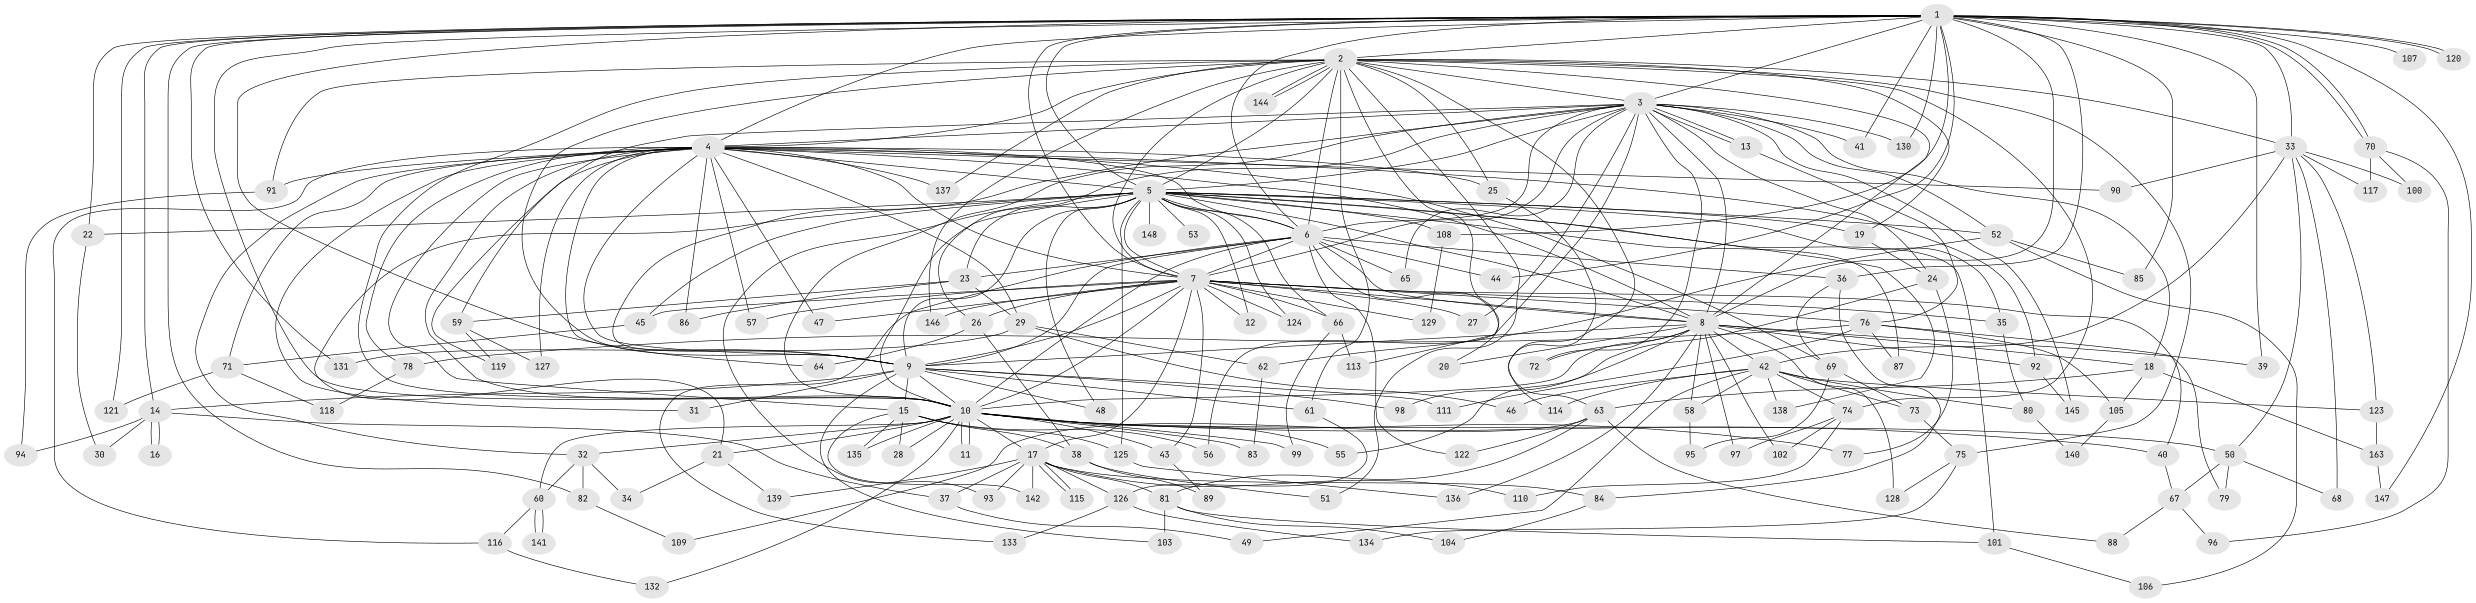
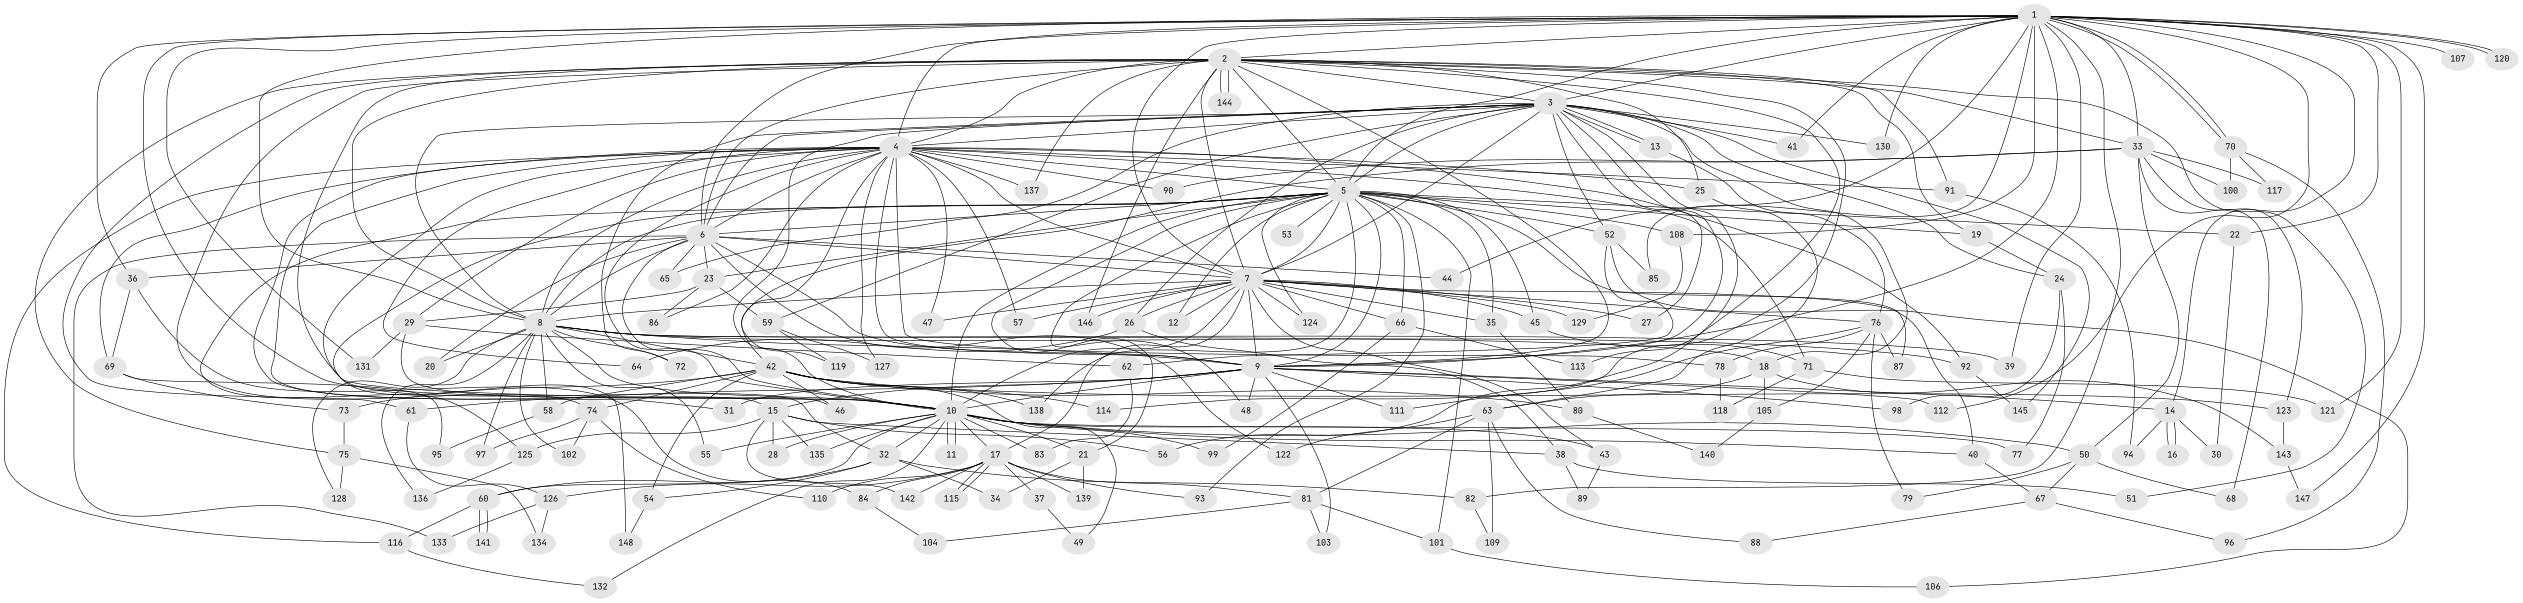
none -> (1941, 411)
(555, 428) -> none
(2377, 455) -> (2284, 455)
none -> (649, 499)
